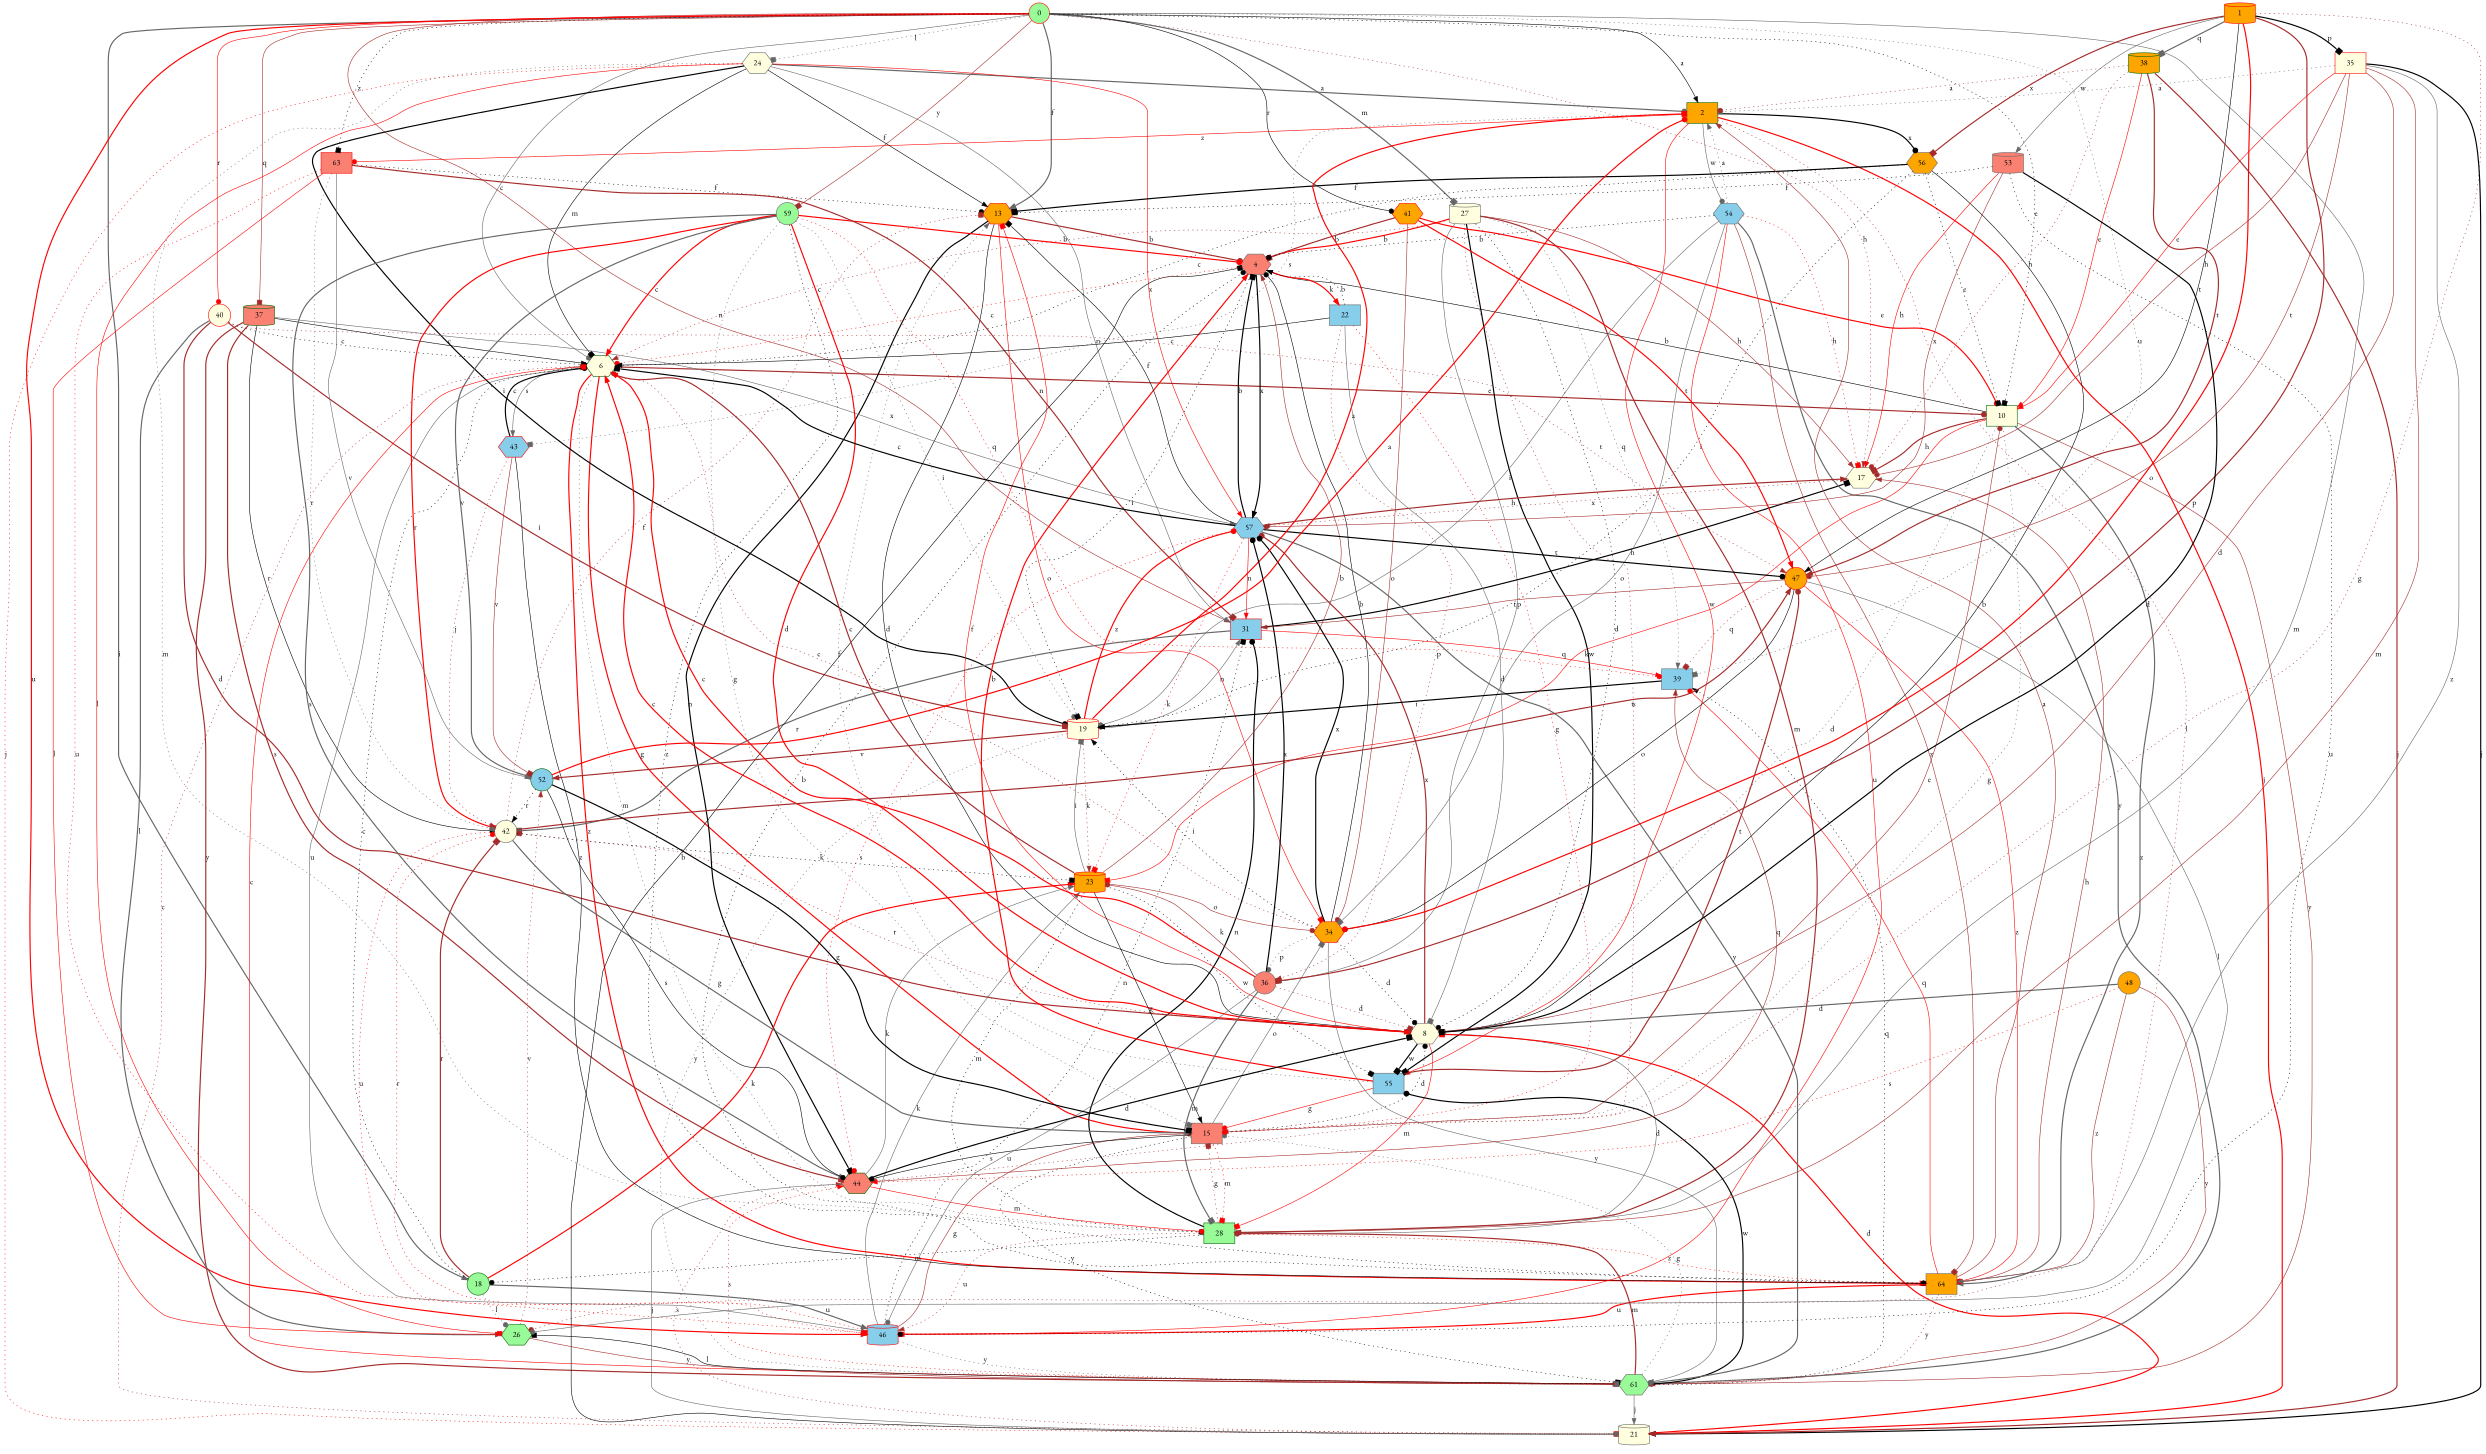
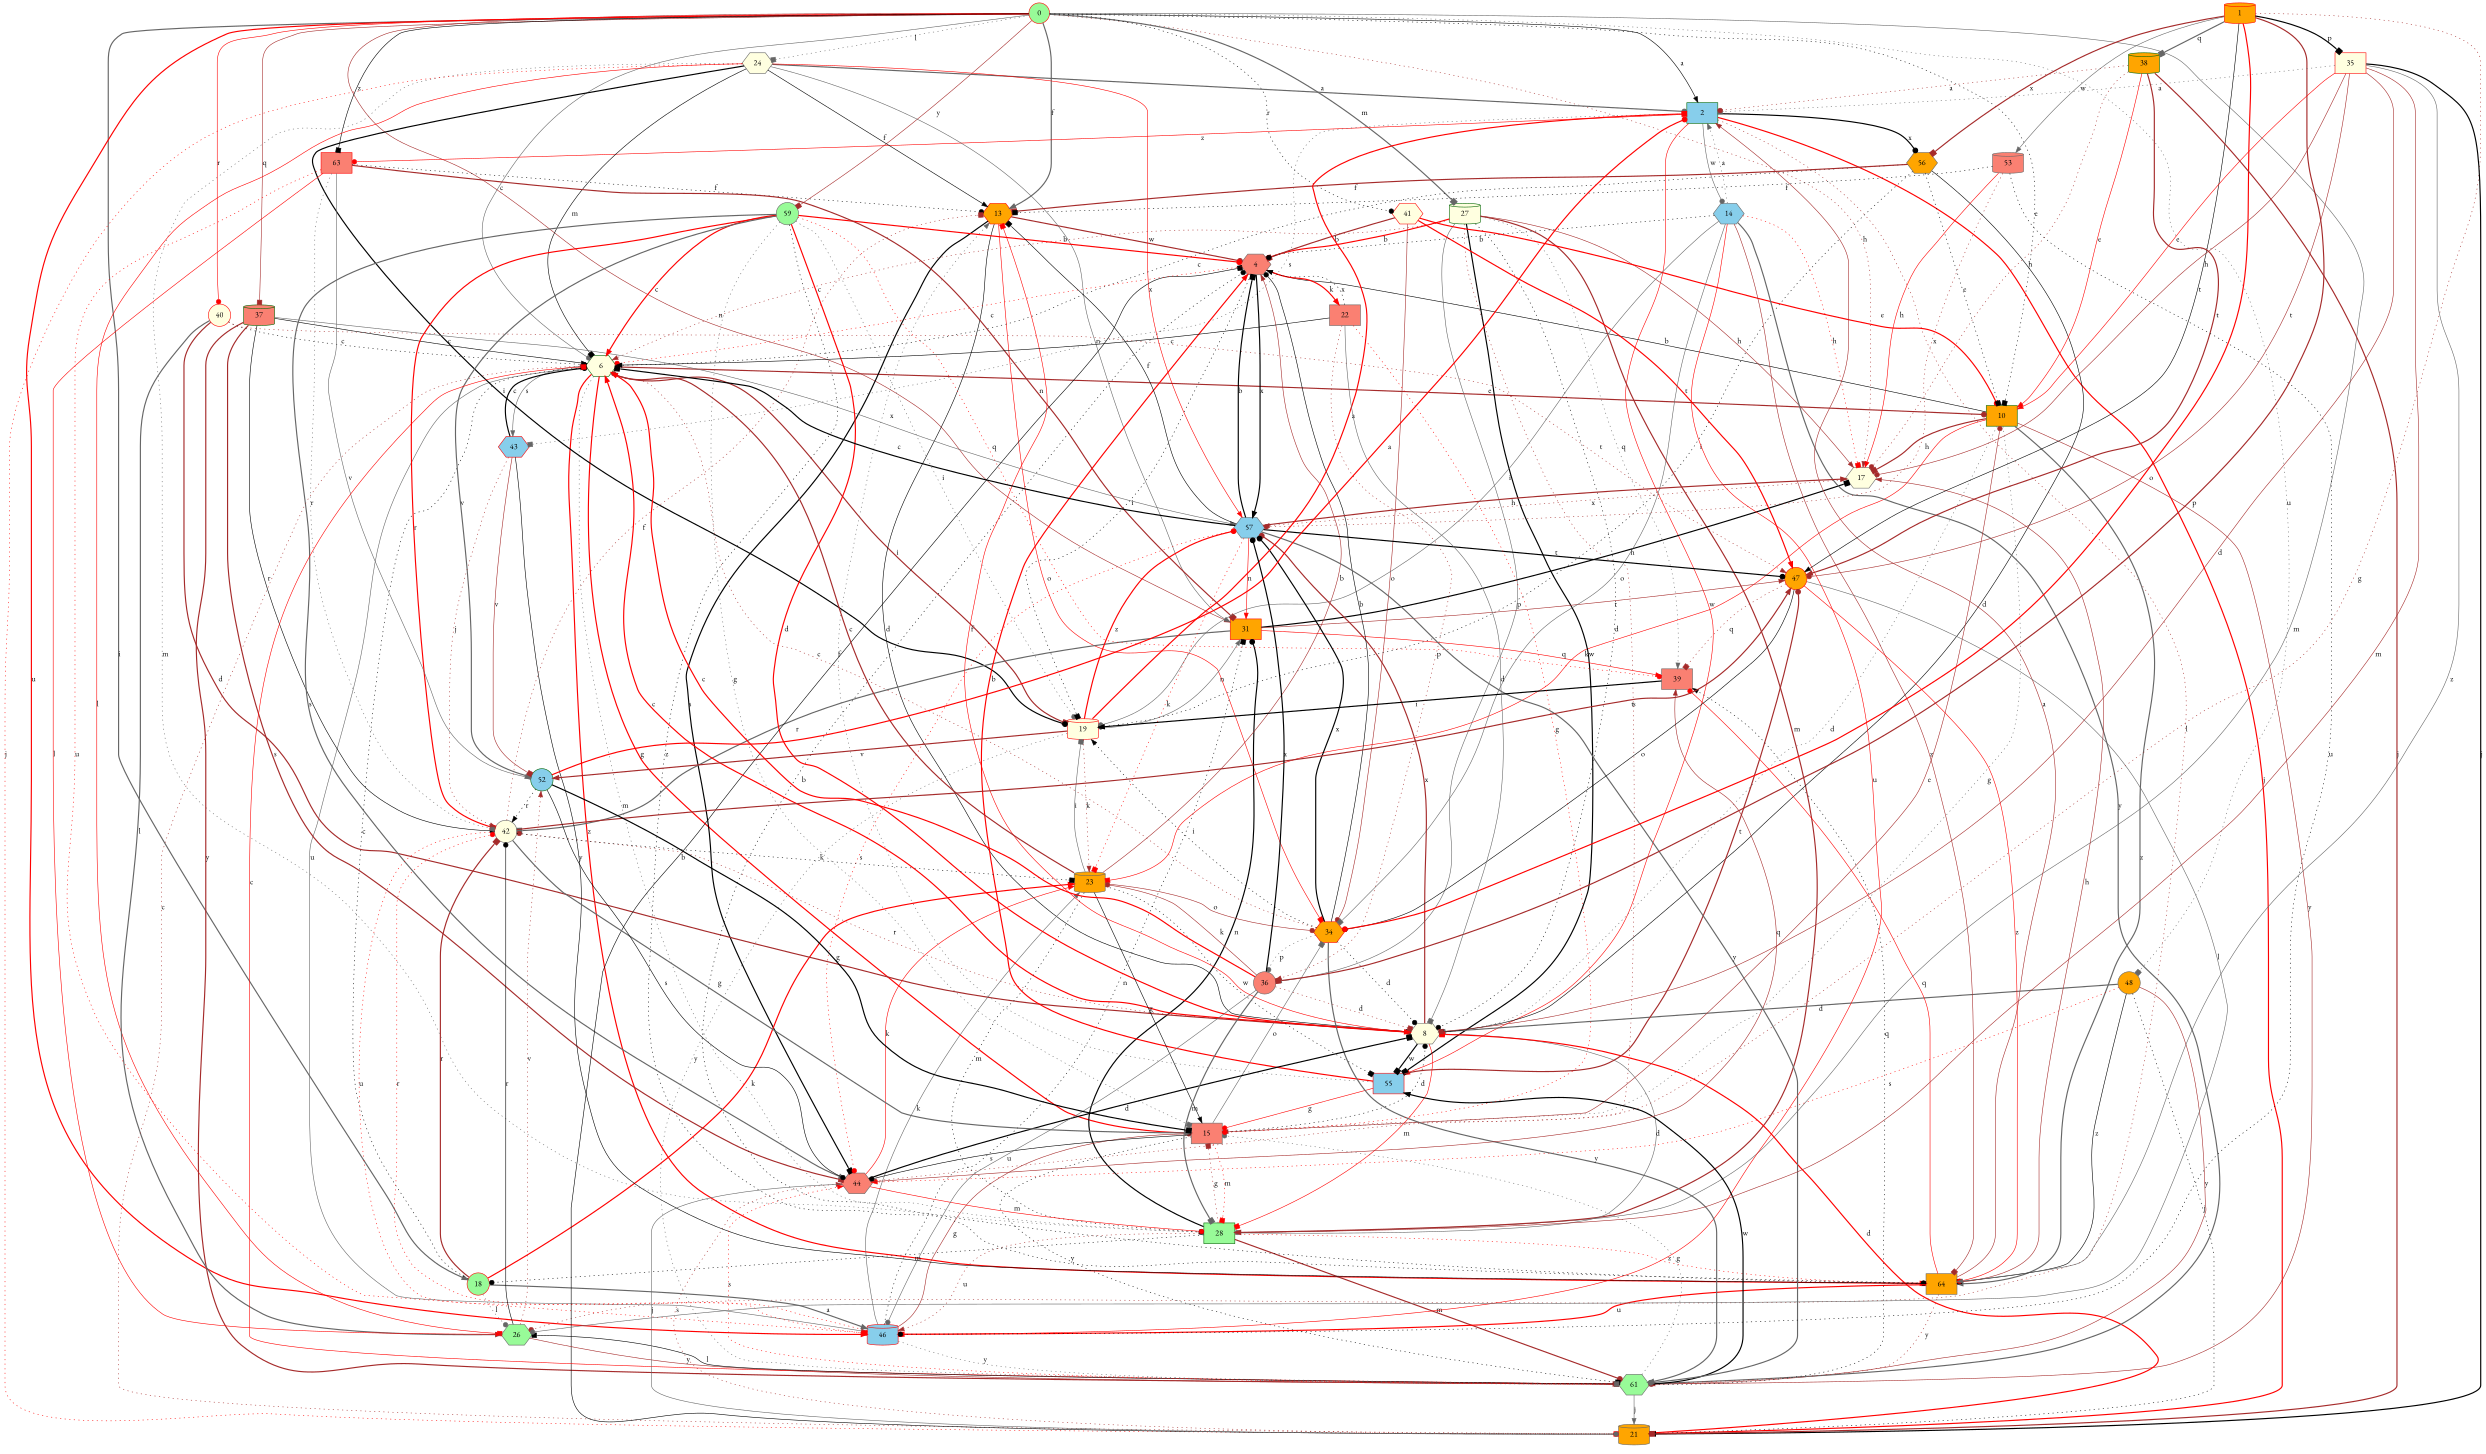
(648, 18) -> (648, 18)
(1989, 57) -> (2069, 78)
(1249, 76) -> (1249, 76)
(1702, 113) -> (1702, 113)
(1462, 179) -> (1462, 179)
(1407, 214) -> (1407, 214)
(1465, 214) -> (1465, 214)
(1729, 214) -> (1729, 214)
(1152, 239) -> (1152, 239)
(1343, 289) -> (1343, 289)
(1345, 315) -> (1345, 315)
(2002, 416) -> (2002, 416)
(1725, 508) -> (1725, 508)
(618, 582) -> (854, 510)
(1538, 598) -> (1521, 610)
(1984, 604) -> (1984, 604)
(1246, 629) -> (1246, 629)
(1677, 679) -> (1677, 679)
(2031, 690) -> none
(690, 704) -> (690, 704)
(581, 857) -> (581, 857)
(1090, 882) -> (1090, 882)
(979, 974) -> (979, 974)
(896, 993) -> (896, 993)
(2397, 1064) -> (2397, 1064)
(1389, 1084) -> (1389, 1084)
none -> (506, 1086)
(1701, 1155) -> (1701, 1155)
(1564, 1156) -> (1564, 1156)
(857, 1183) -> (857, 1183)
(2093, 1184) -> (2093, 1184)
(1595, 1253) -> (1445, 1316)
(478, 1284) -> (478, 1284)
(828, 1310) -> (828, 1310)
(517, 1335) -> (517, 1335)
none -> (2137, 1405)
(1634, 1435) -> (1634, 1435)
